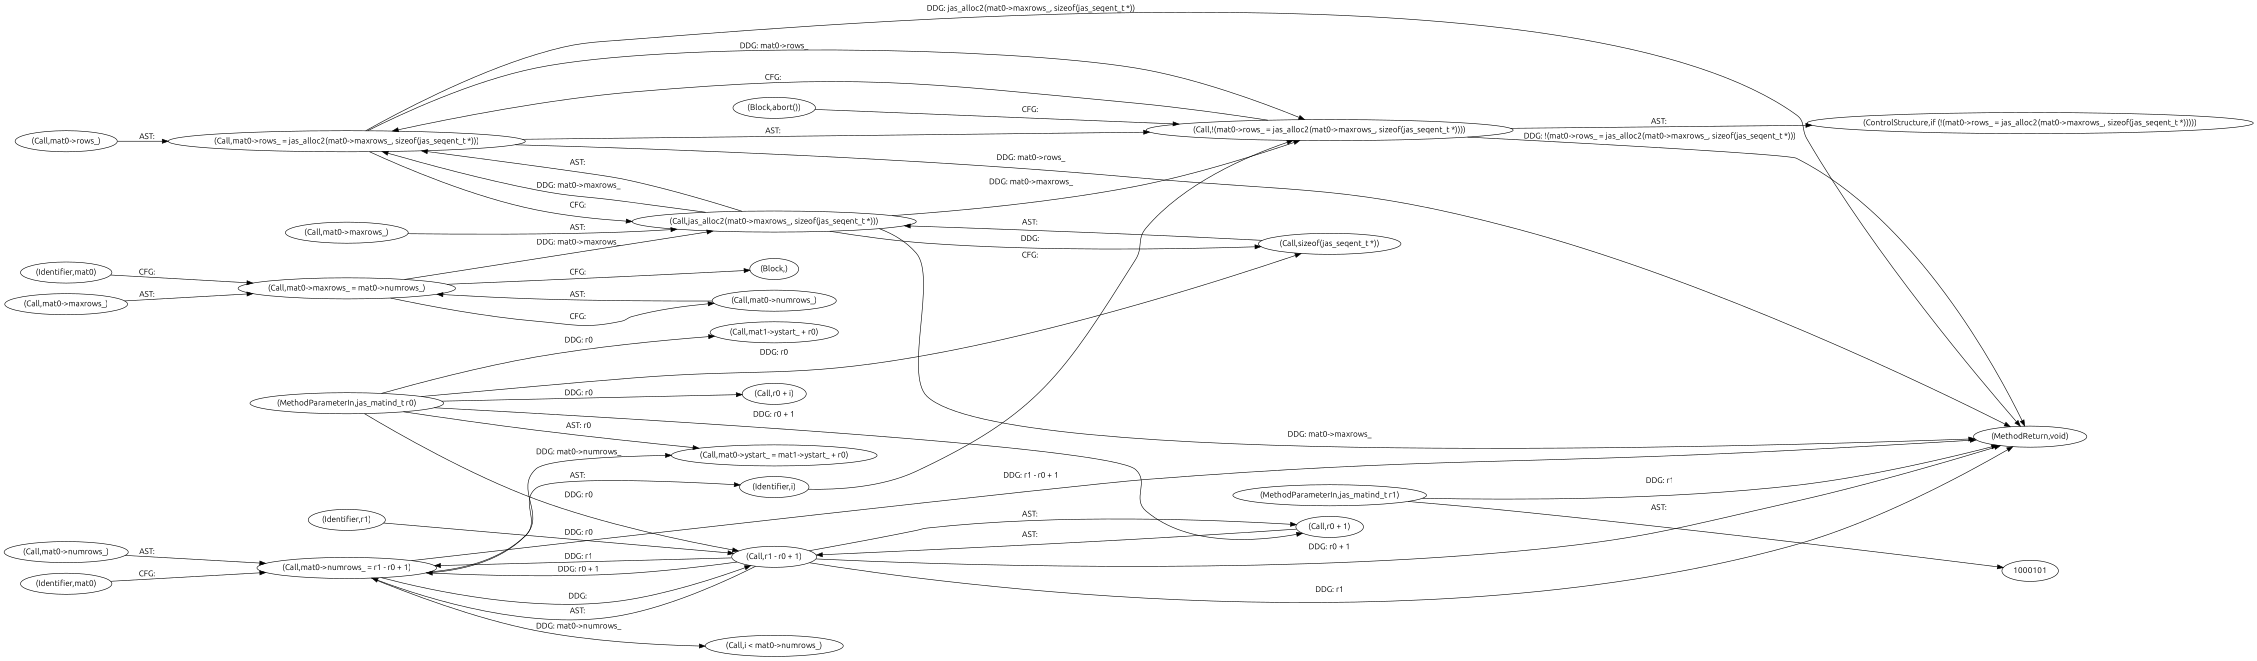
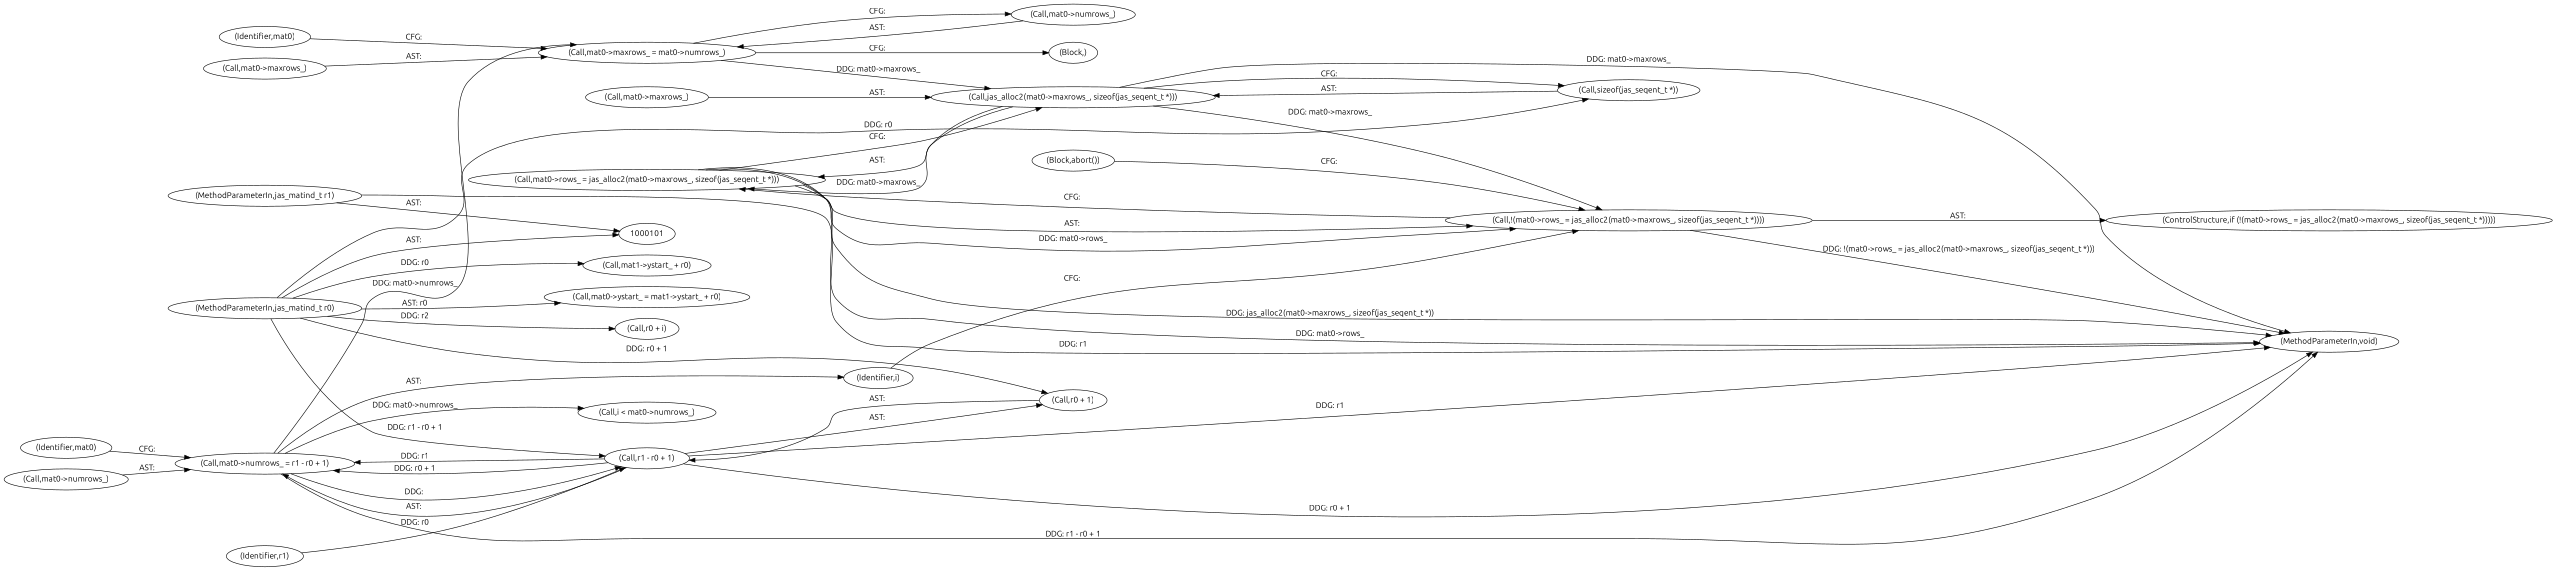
(66, 141) -> none
(1031, 239) -> (1330, 74)
none -> (442, 246)
(579, 393) -> (415, 316)
(2030, 437) -> (2329, 342)
(528, 491) -> (461, 280)
(579, 495) -> (415, 428)
